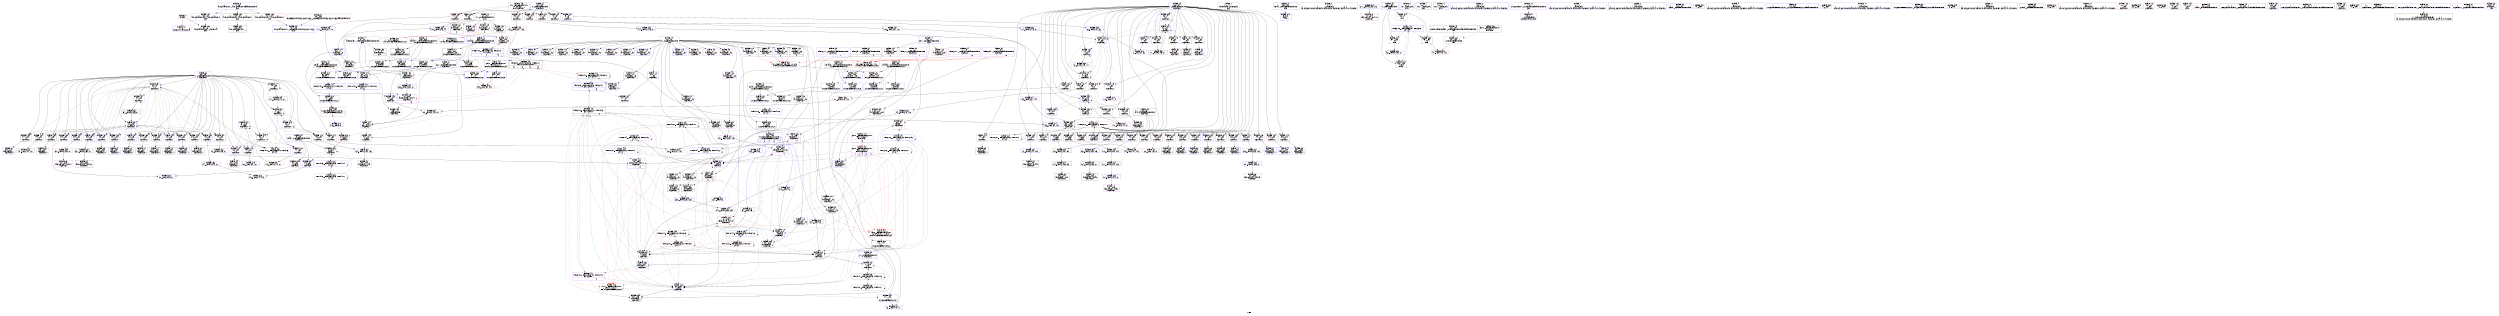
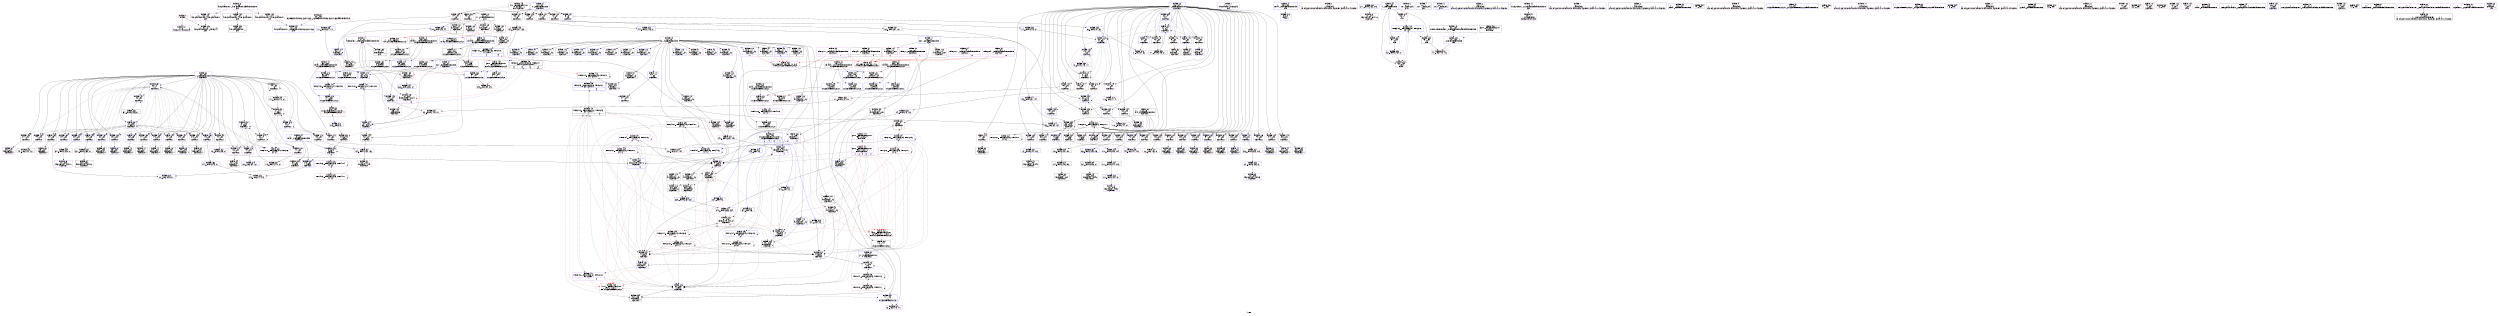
(327, 94) -> (376, 71)
